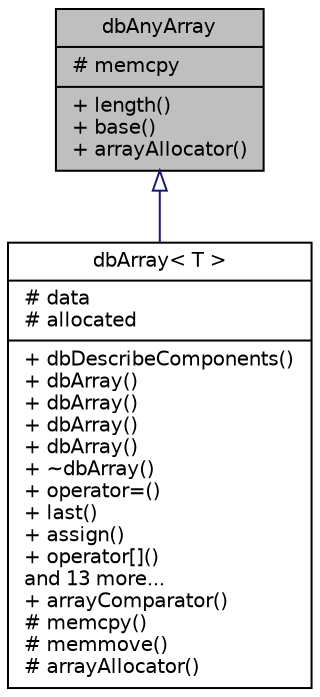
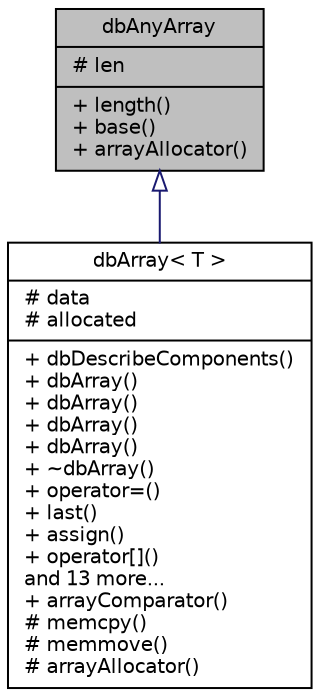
(127, 66) -> (99, 66)
